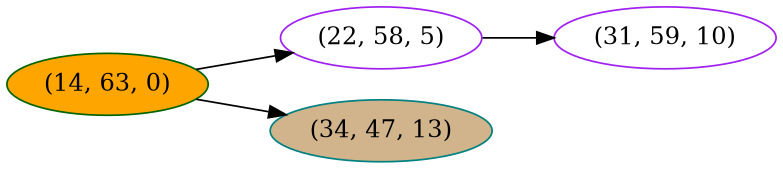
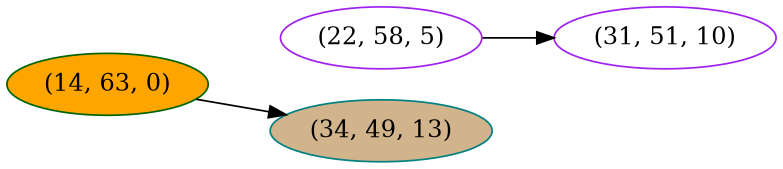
(665, 38) -> (665, 38)
(236, 63) -> none
(381, 131) -> (381, 131)
